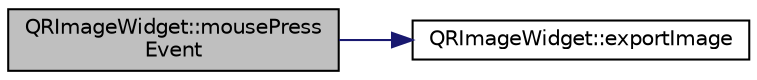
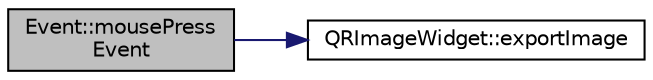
(173, 40) -> (121, 40)
